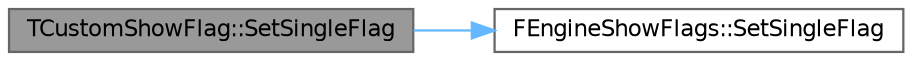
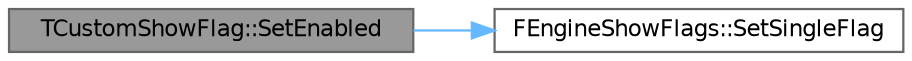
(211, 30) -> (211, 30)
